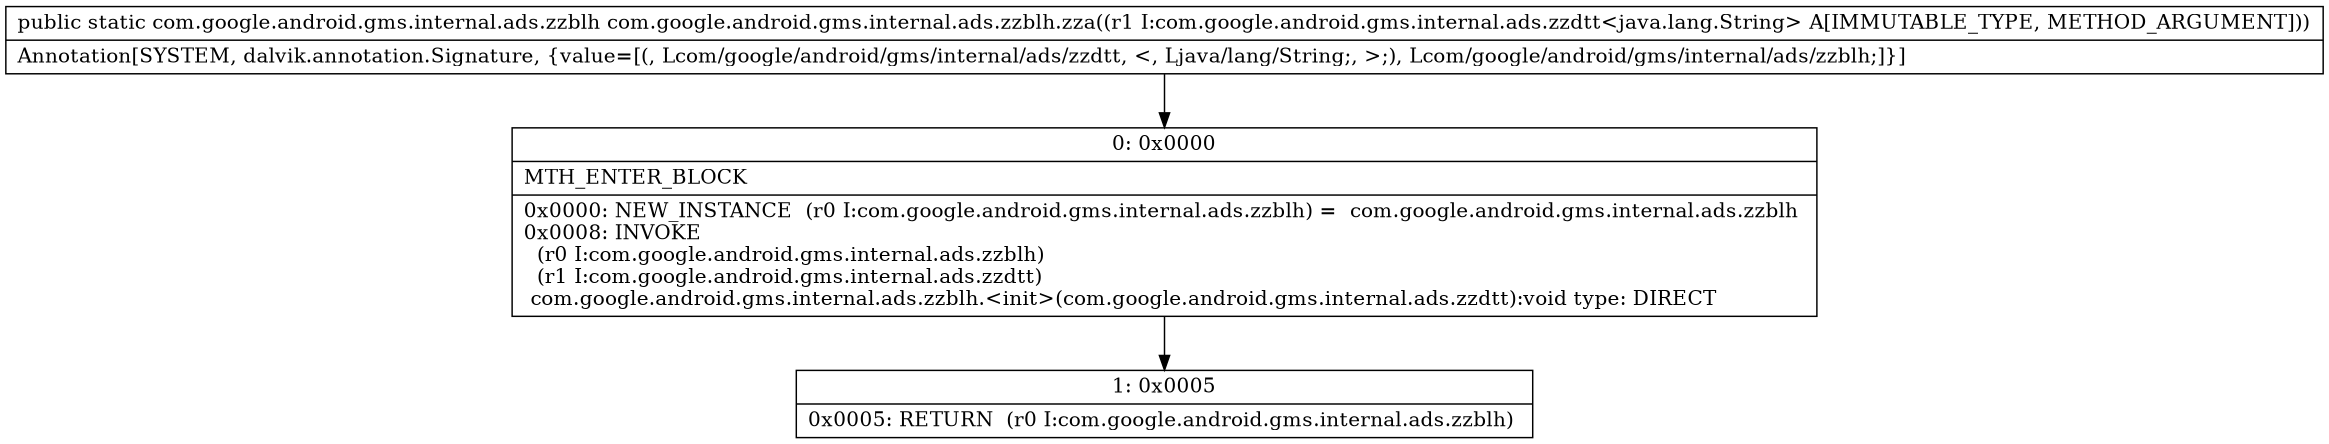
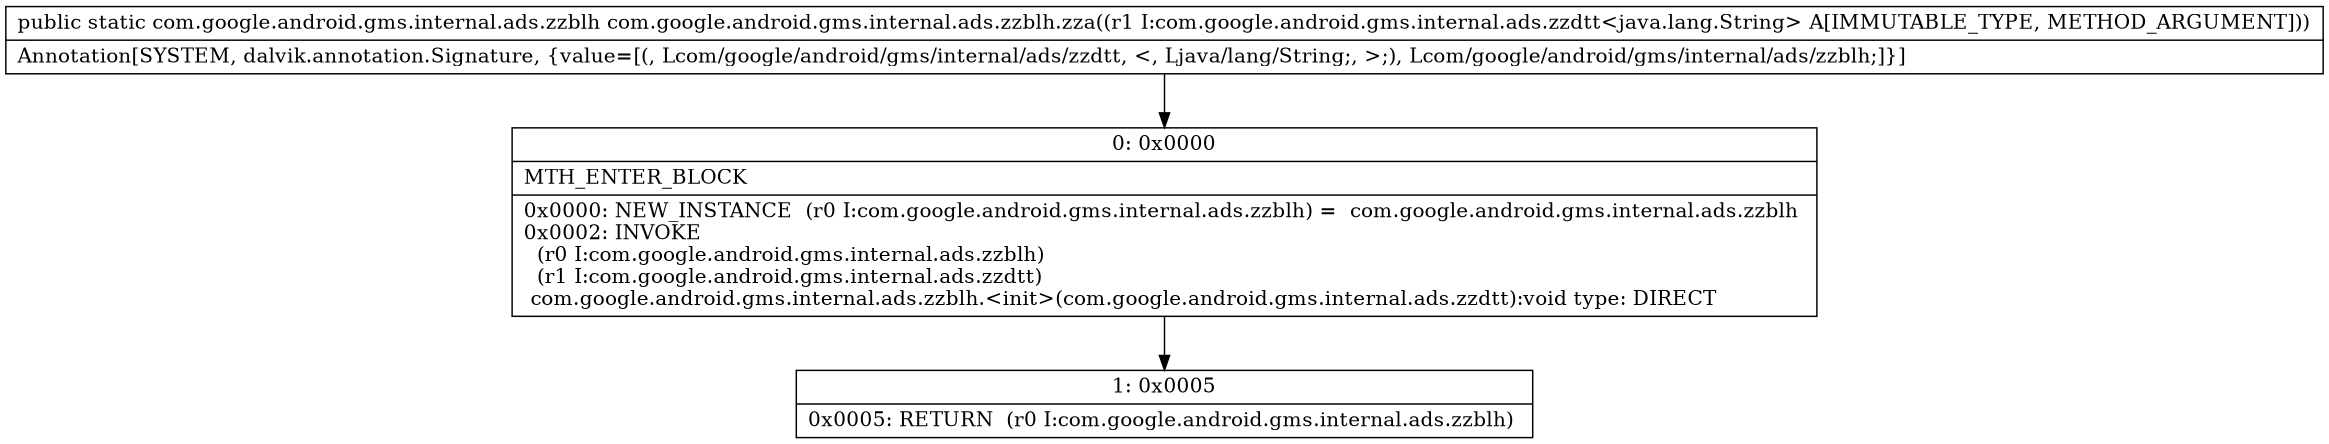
(620, 233) -> (620, 233)
